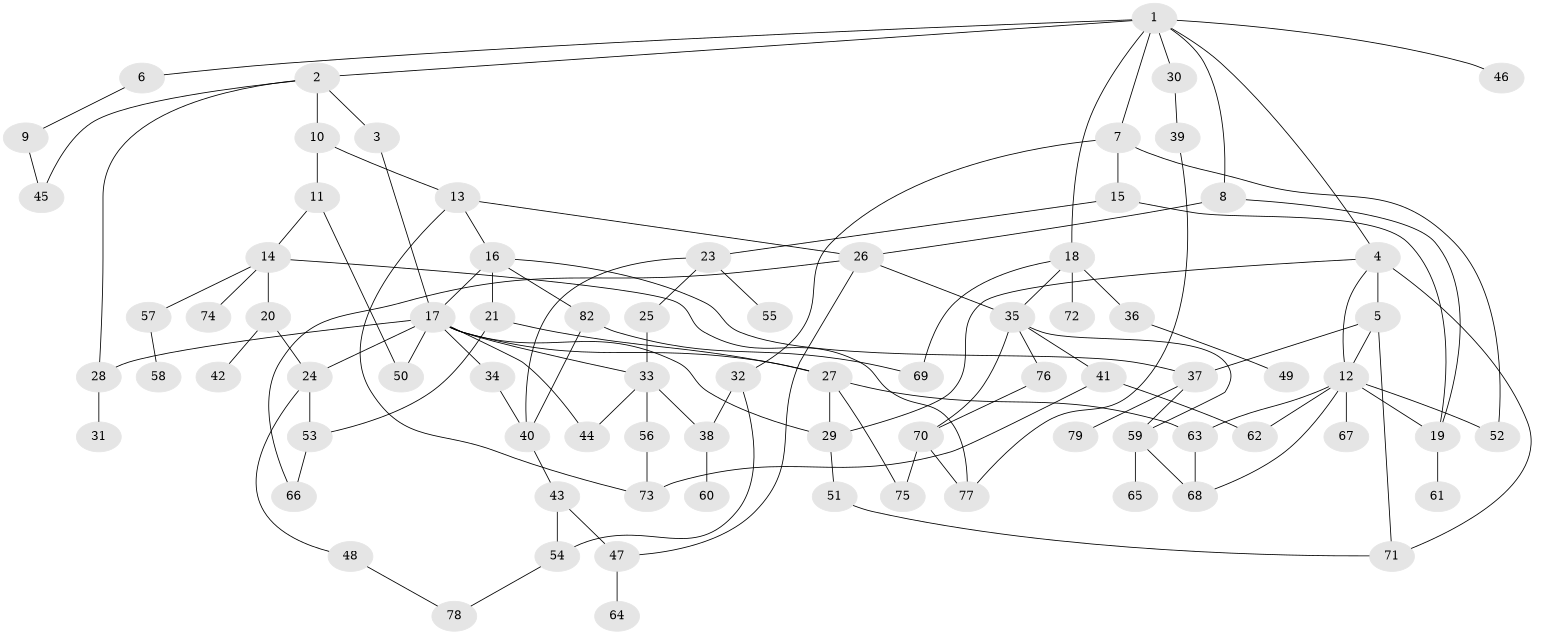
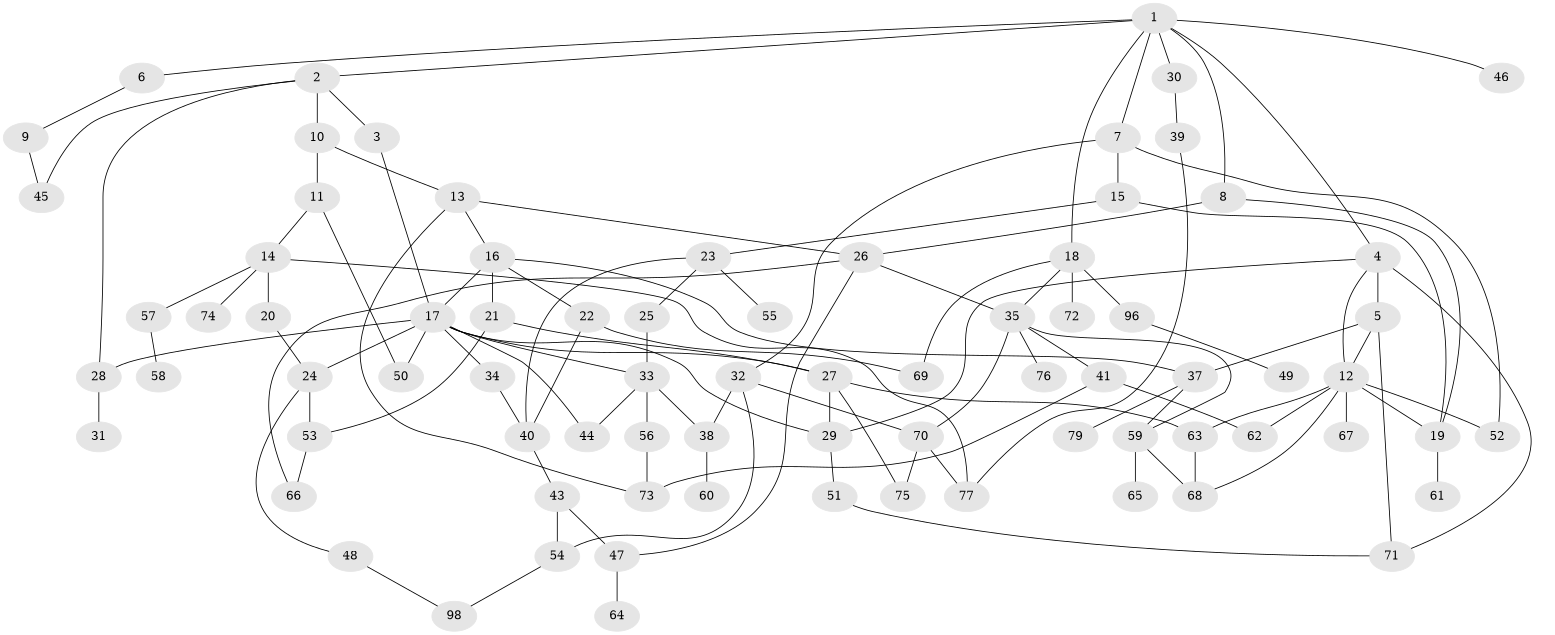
(587, 317) -> (587, 317)
(1132, 317) -> (1132, 317)
(218, 377) -> none
(983, 407) -> (823, 405)
(454, 616) -> (454, 616)
